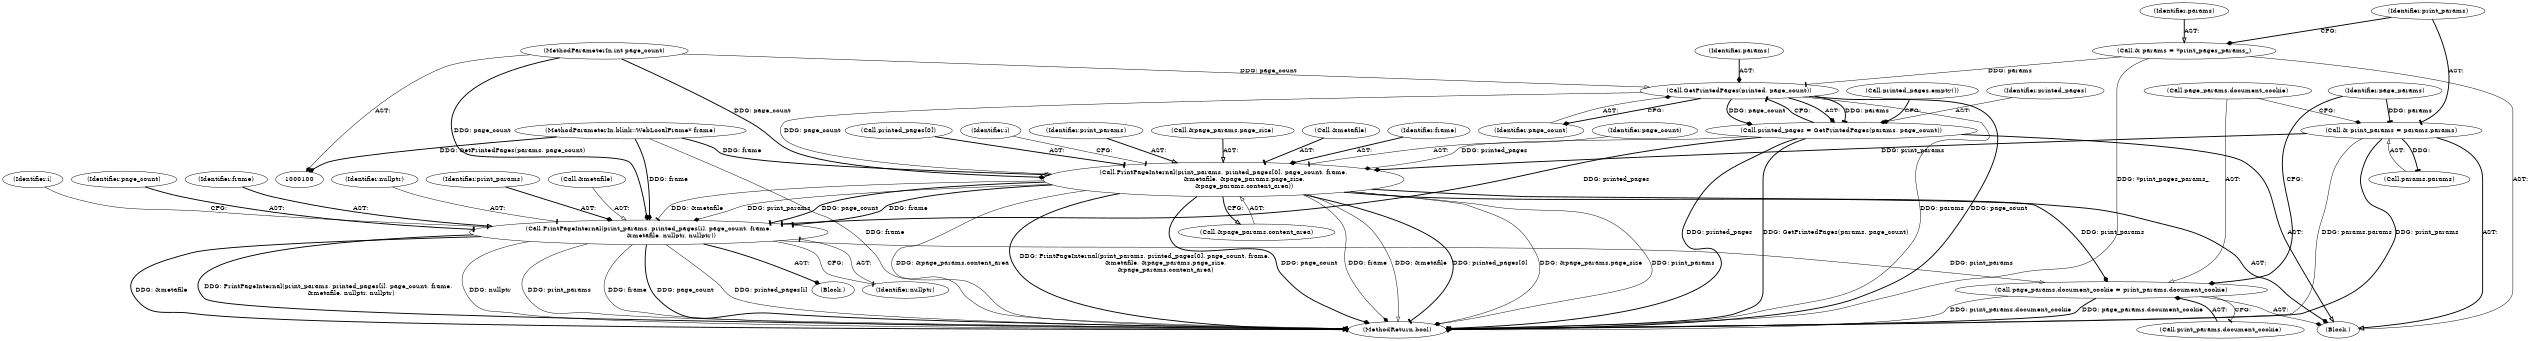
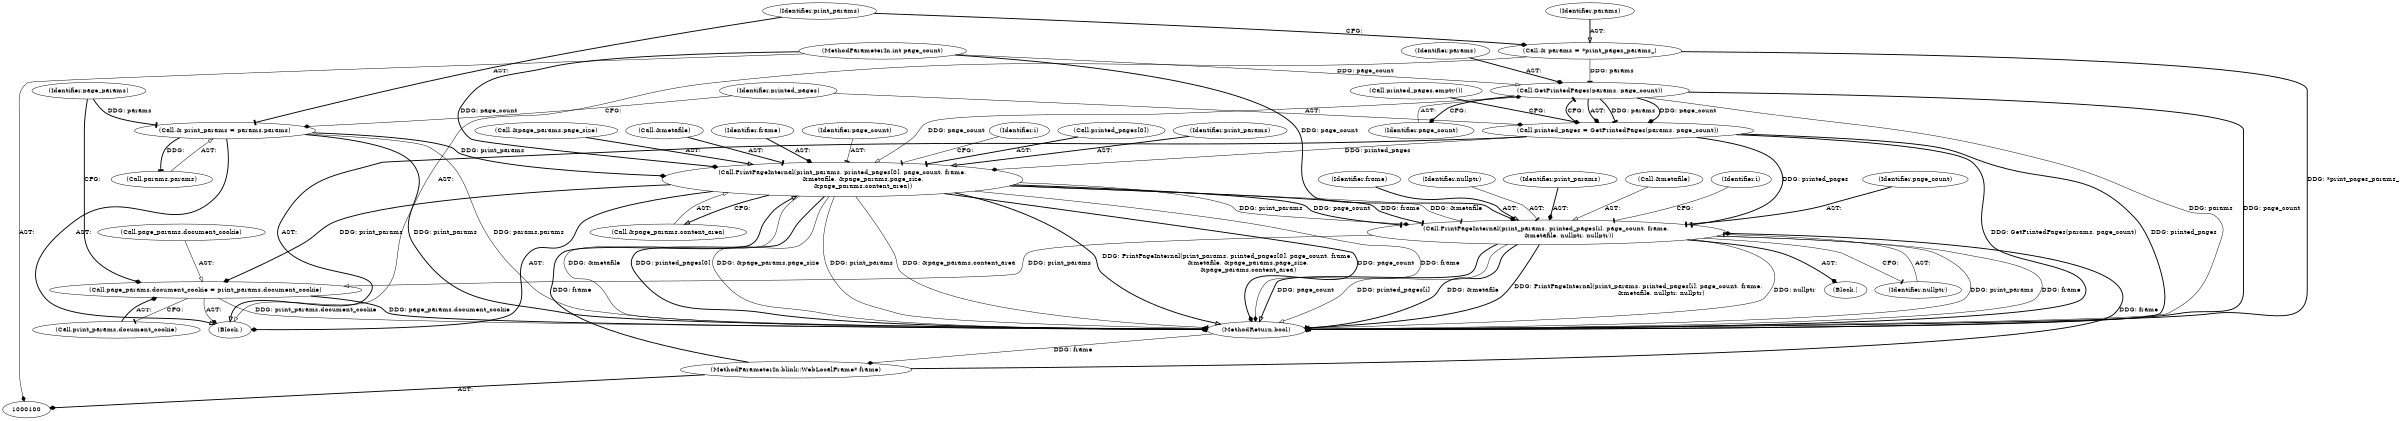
(1739, 91) -> (1590, 91)
(2304, 109) -> (468, 118)
(513, 151) -> (467, 390)
(1887, 297) -> (2232, 313)
(973, 302) -> (1043, 348)
